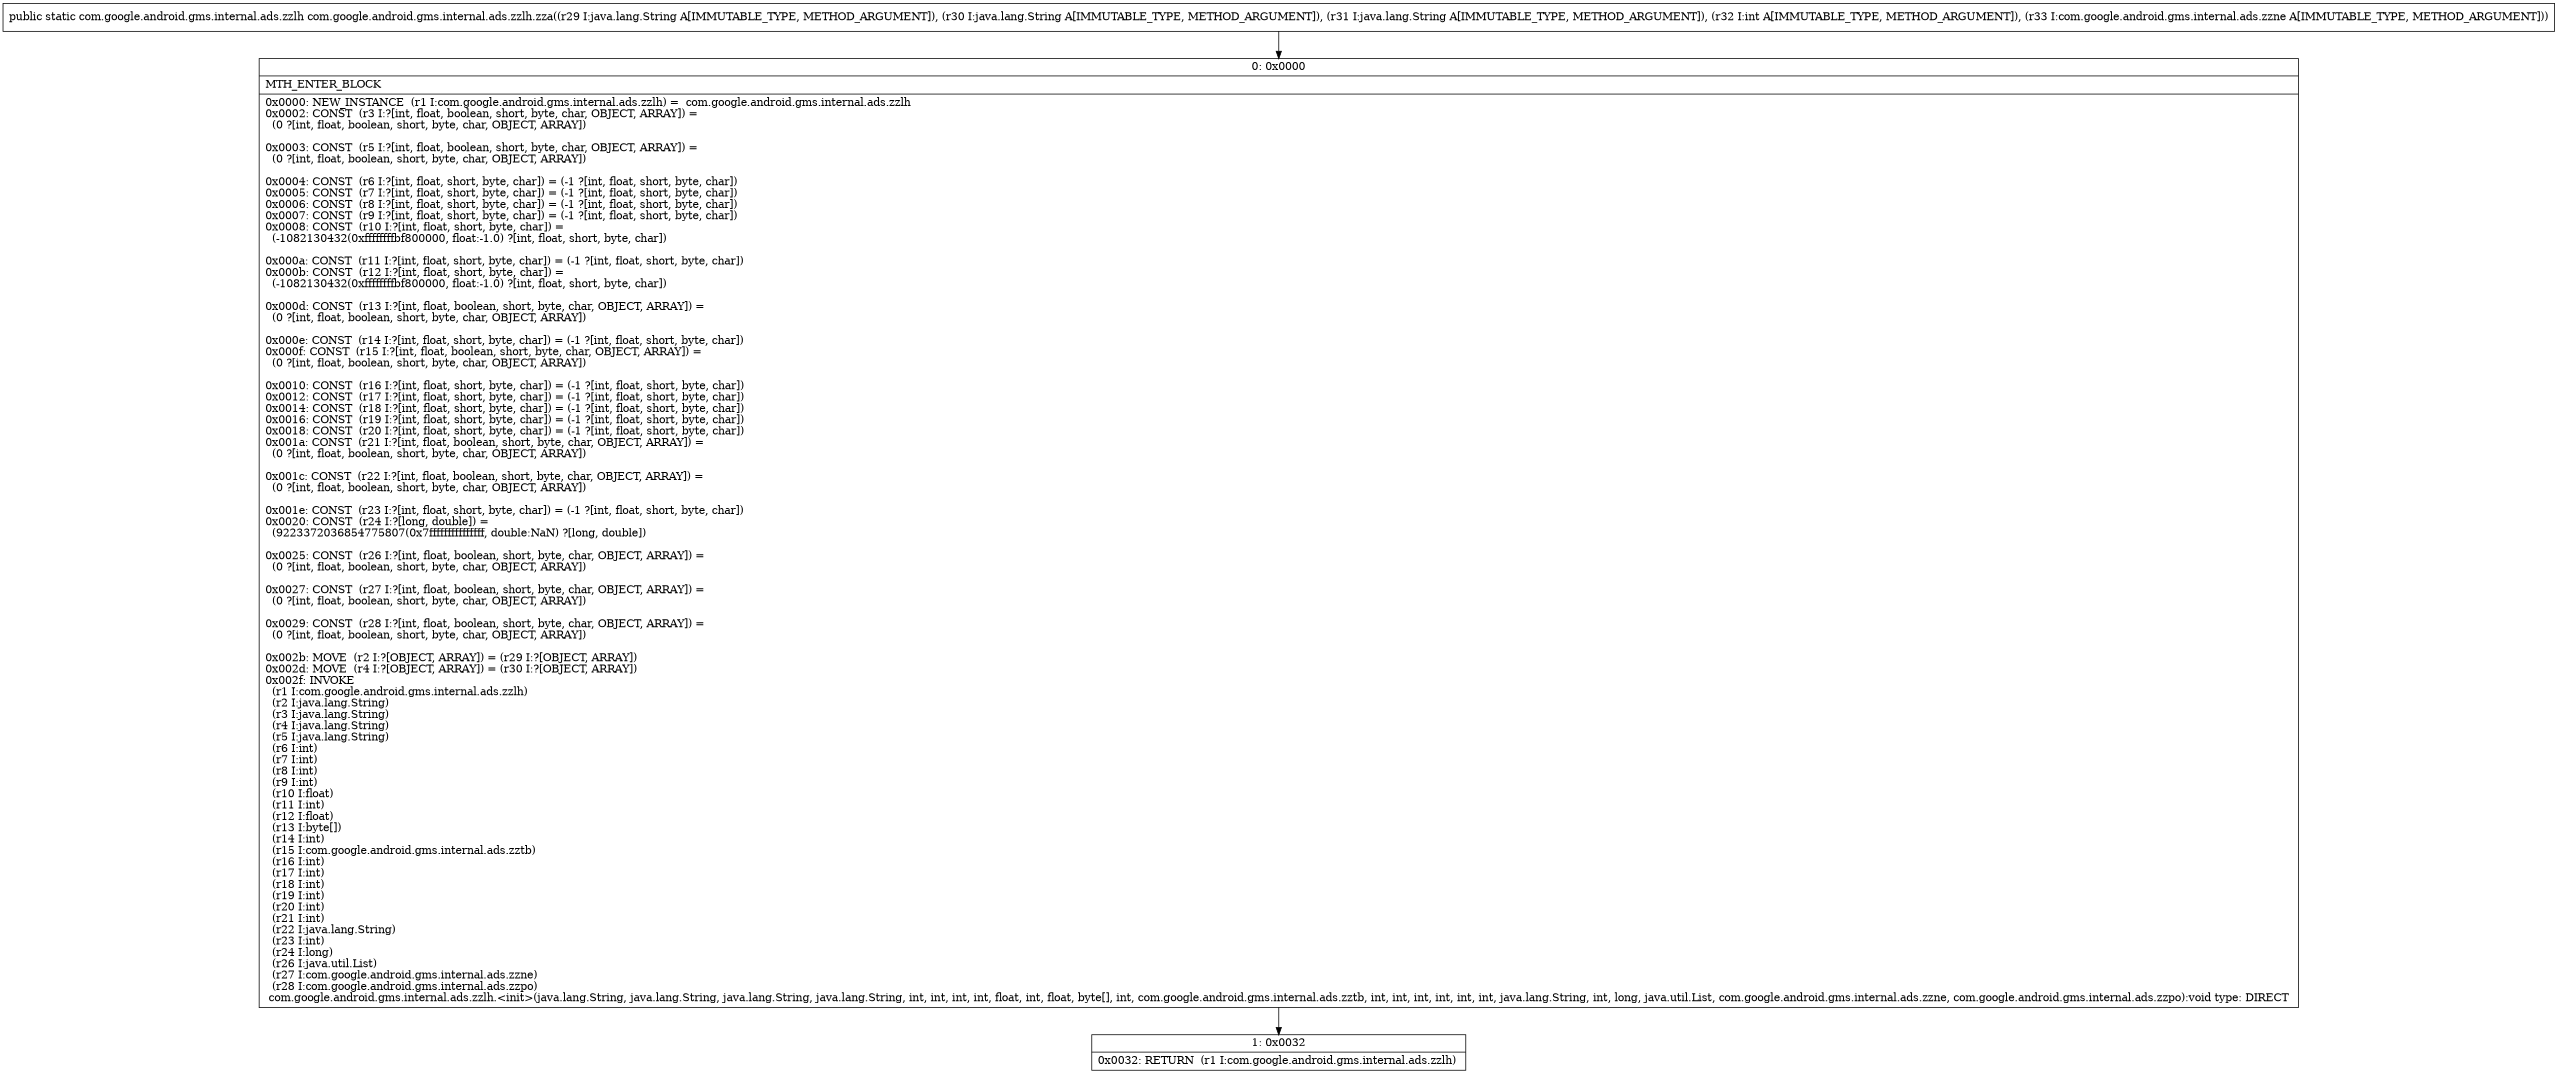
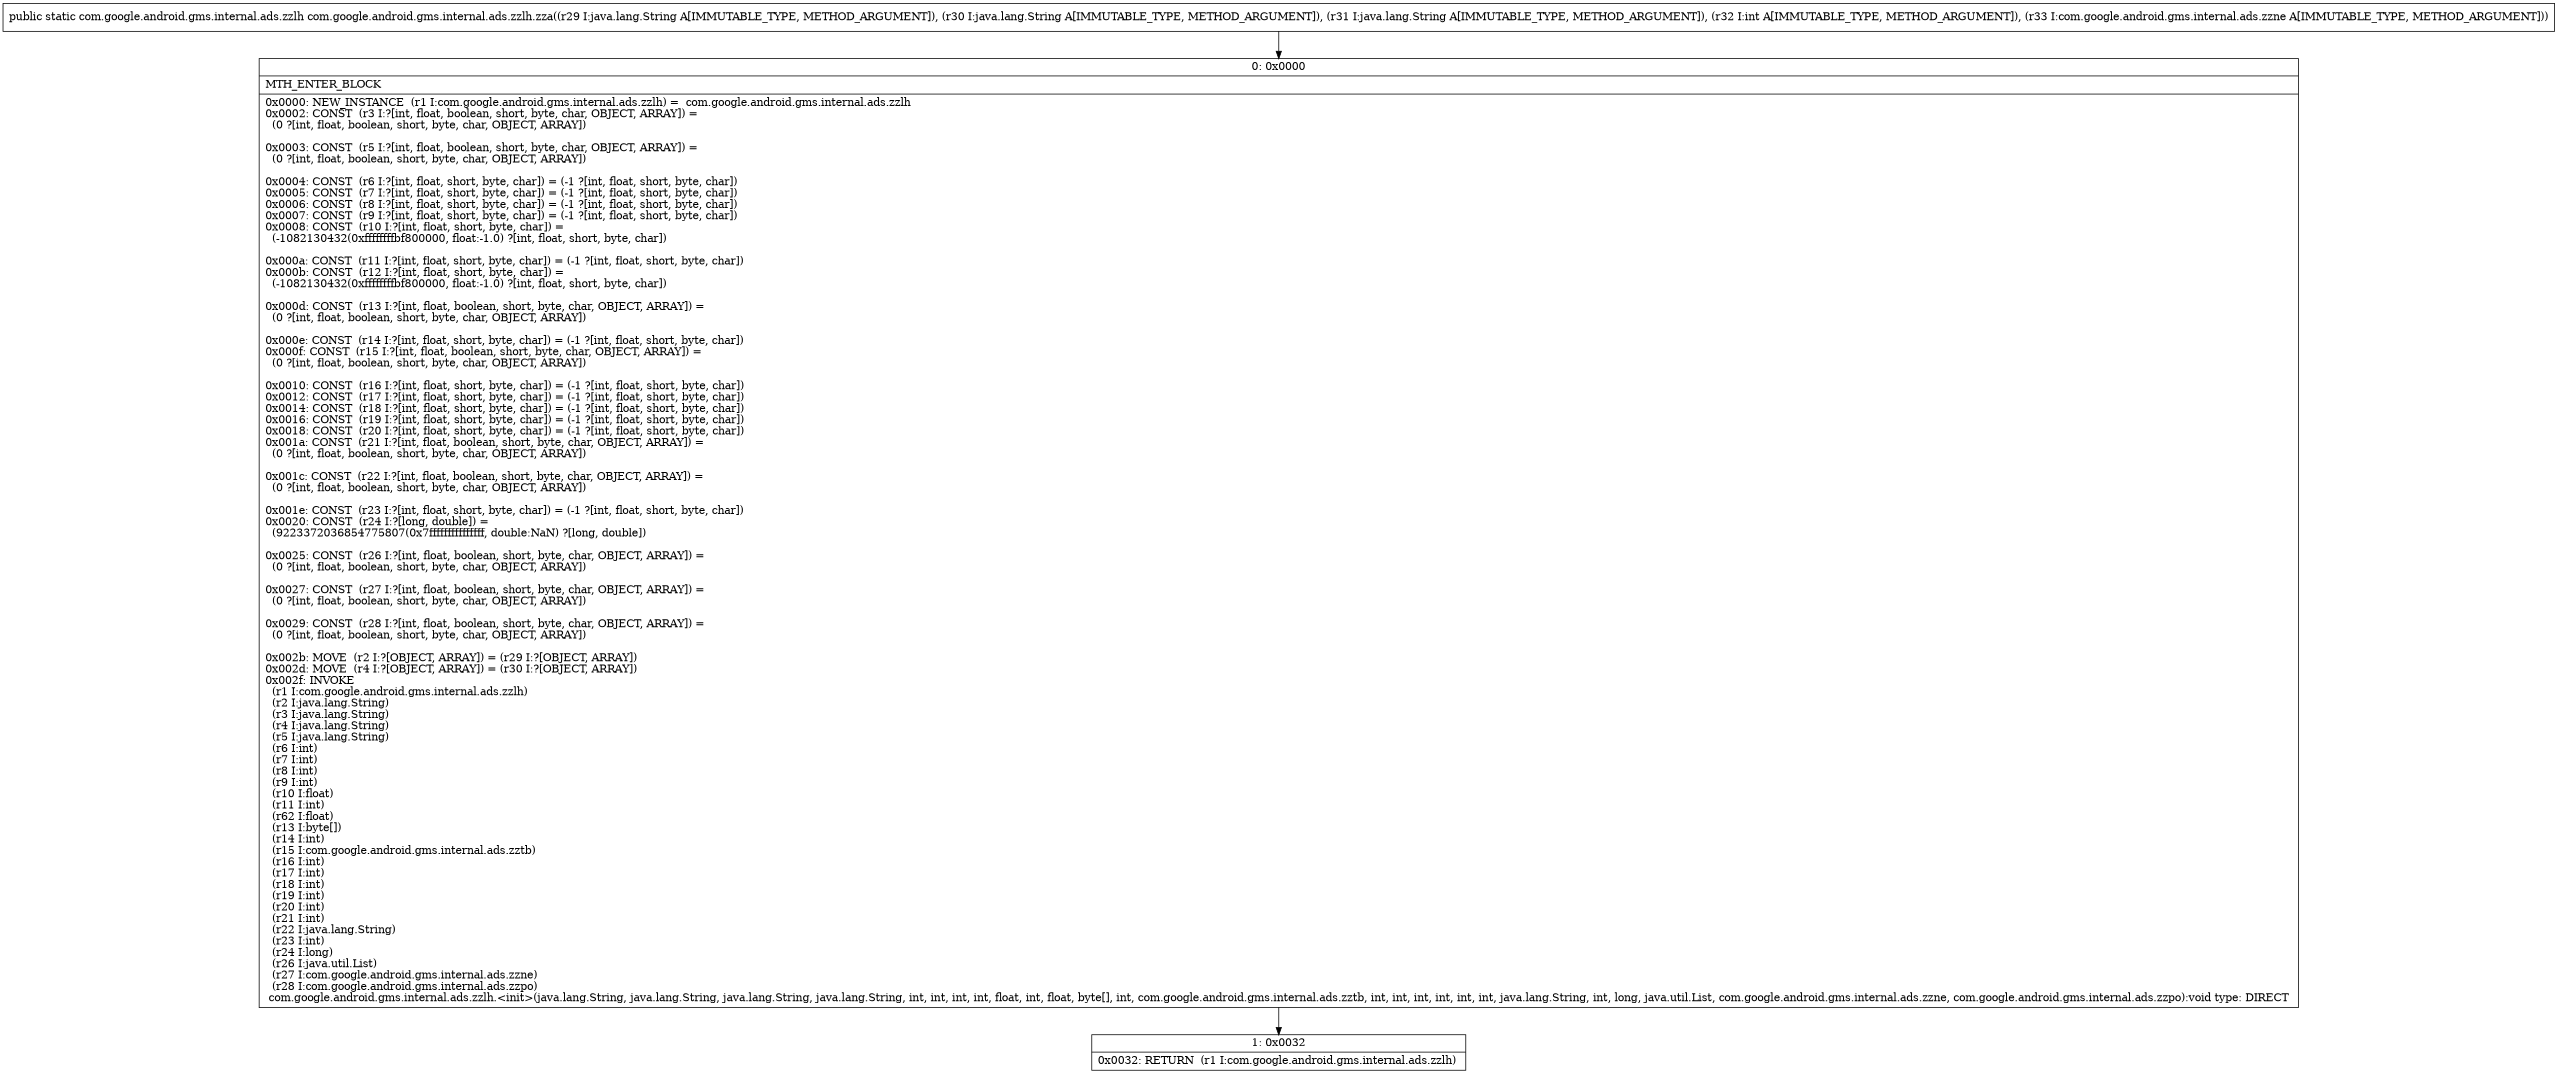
(300, 817) -> (300, 817)
